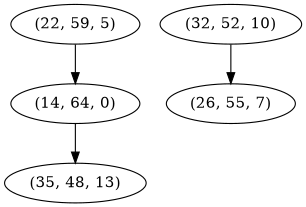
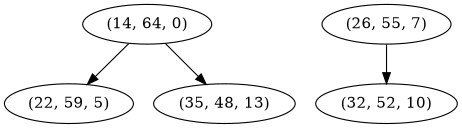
(75, 59) -> (112, 60)
(231, 59) -> (387, 59)
